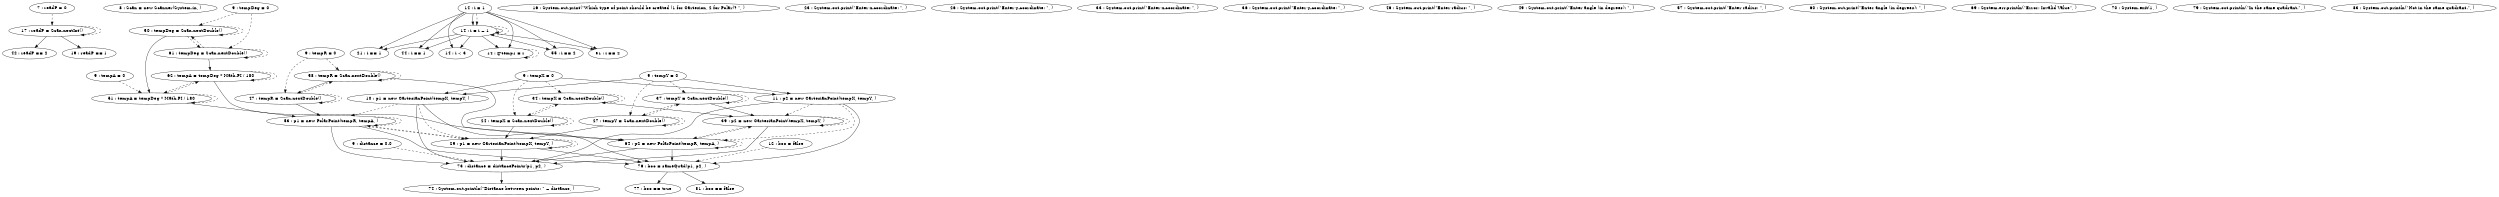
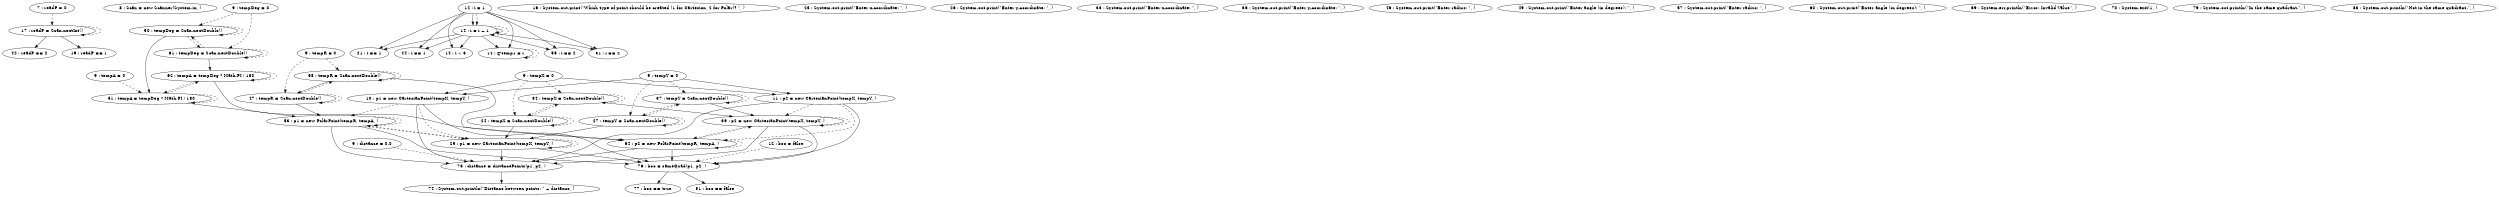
none -> (783, 158)
